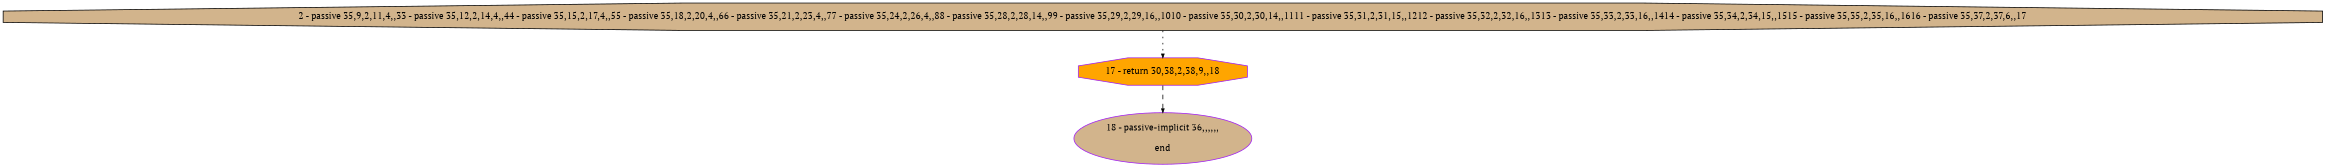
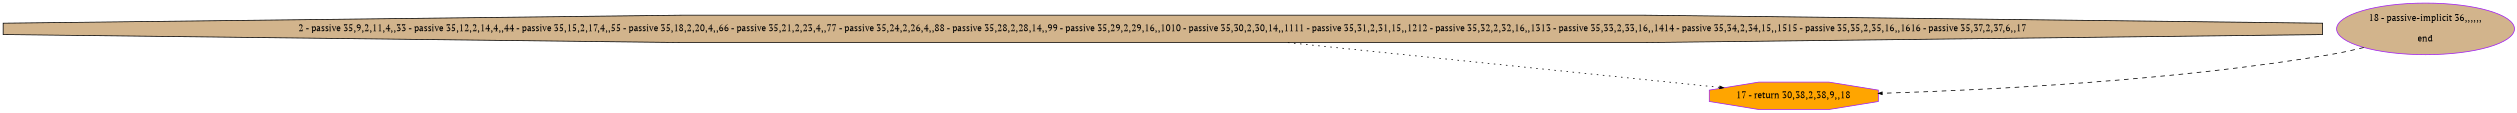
(1163, 97) -> (2124, 79)
